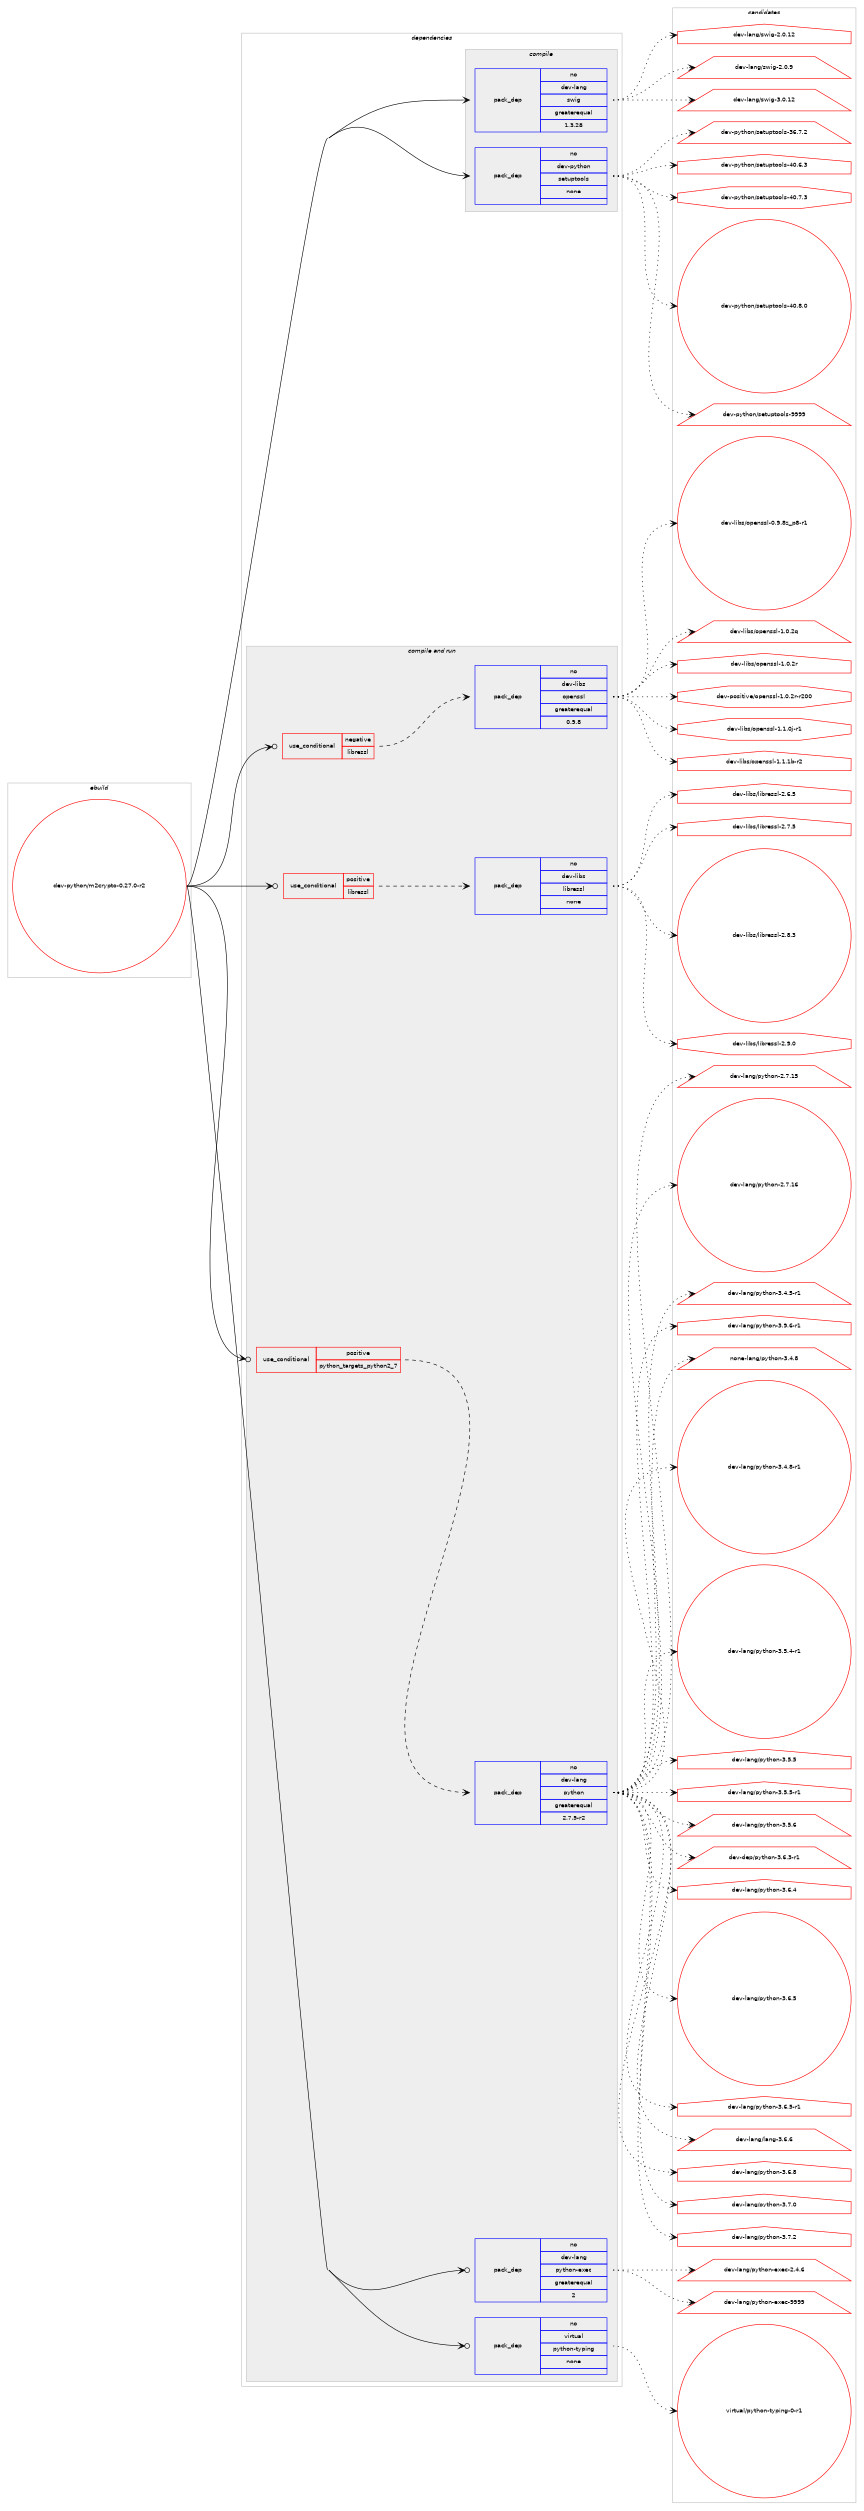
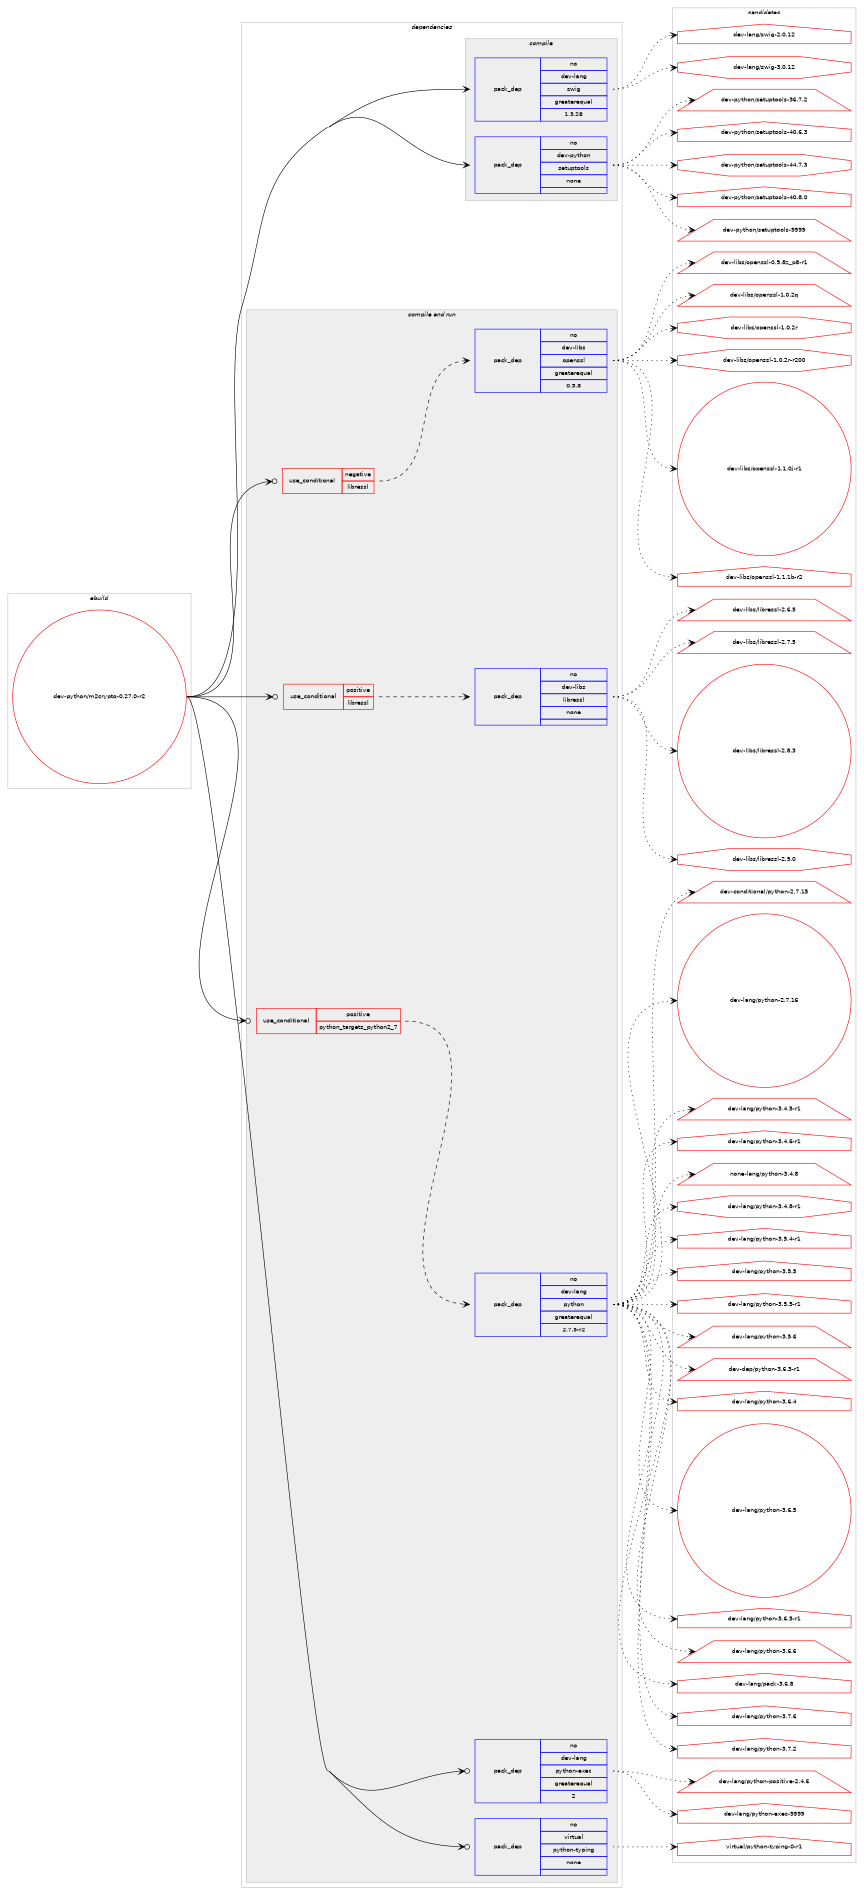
(764, 68) -> none
(764, 100) -> (764, 68)
(764, 198) -> (764, 165)
(764, 306) -> (764, 198)
(764, 523) -> (764, 263)
(764, 664) -> (764, 328)
(764, 697) -> (764, 360)
(764, 729) -> (764, 469)
(764, 794) -> (764, 610)
(764, 827) -> (764, 643)
(764, 1077) -> (764, 892)
(764, 1326) -> (764, 1142)
(764, 1467) -> (764, 1207)
(764, 1652) -> (764, 1239)
(764, 2140) -> (764, 1652)
(764, 2172) -> (764, 1684)
(764, 2205) -> (764, 1717)
(764, 2270) -> (764, 1782)
(764, 2303) -> (764, 1814)
(764, 2411) -> (764, 1847)
